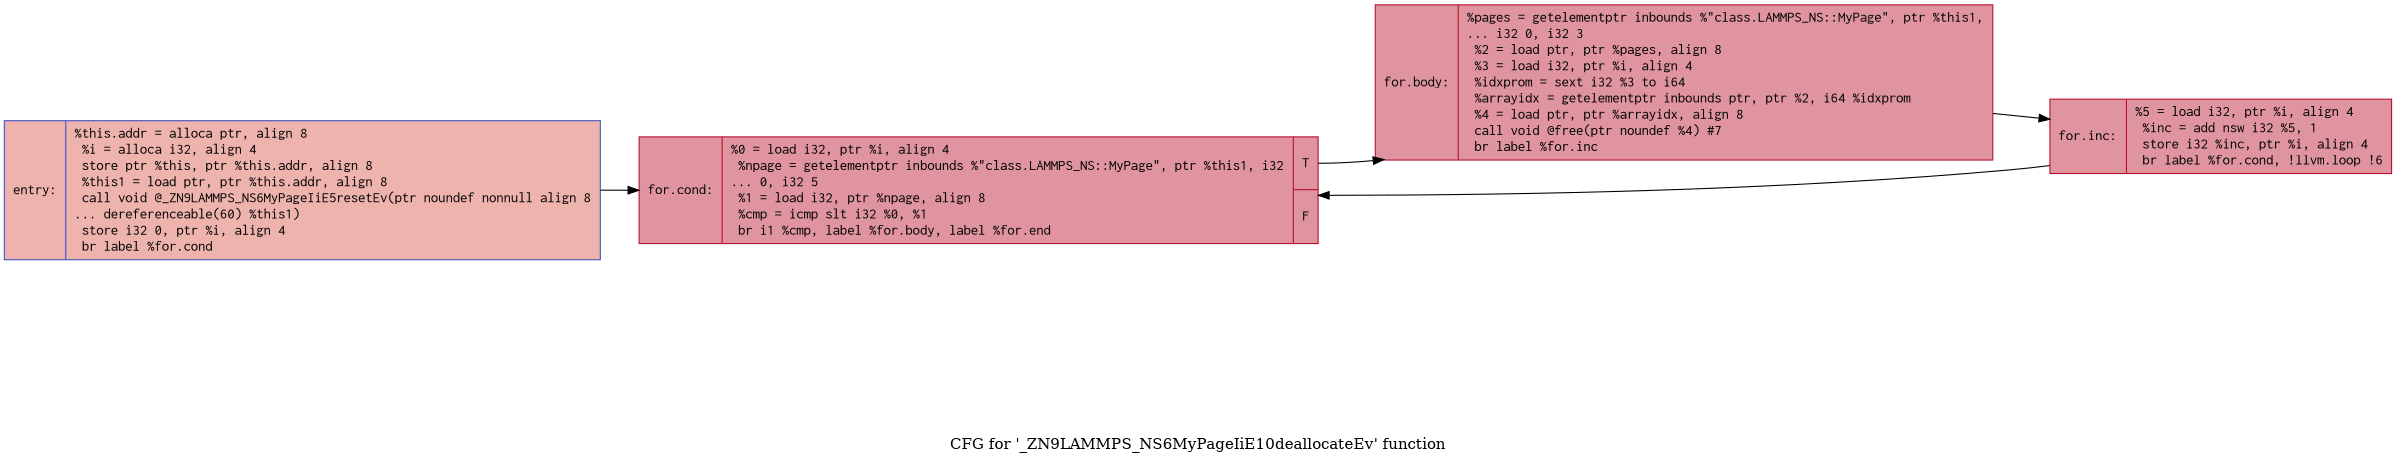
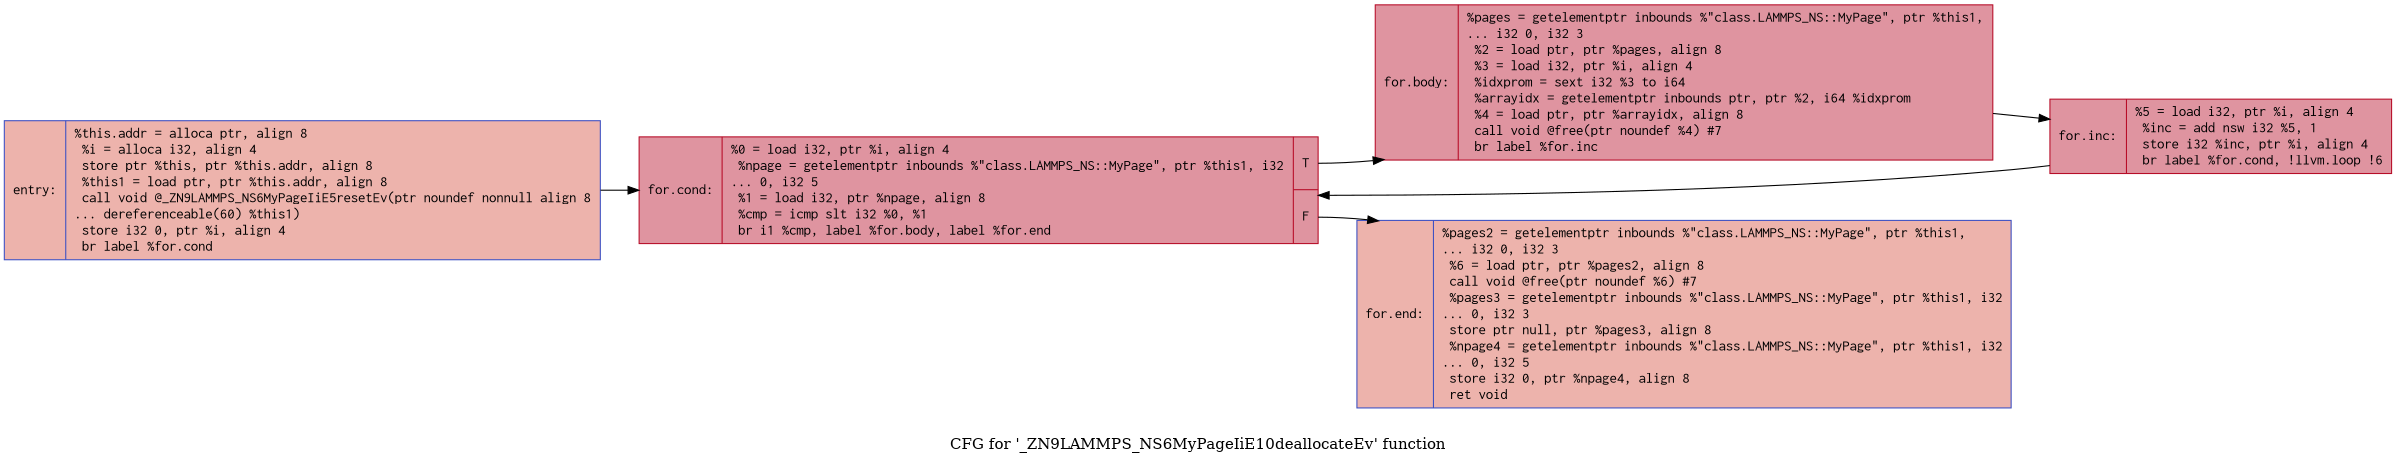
none -> (1684, 314)
